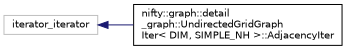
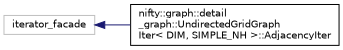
(51, 25) -> (49, 25)
